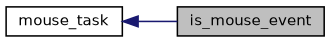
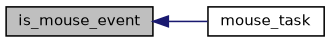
(158, 21) -> (188, 21)
